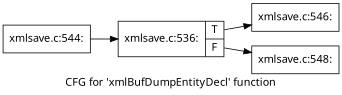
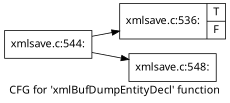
(295, 17) -> none
(234, 50) -> (107, 55)
